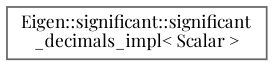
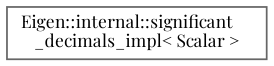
(137, 33) -> (137, 33)
